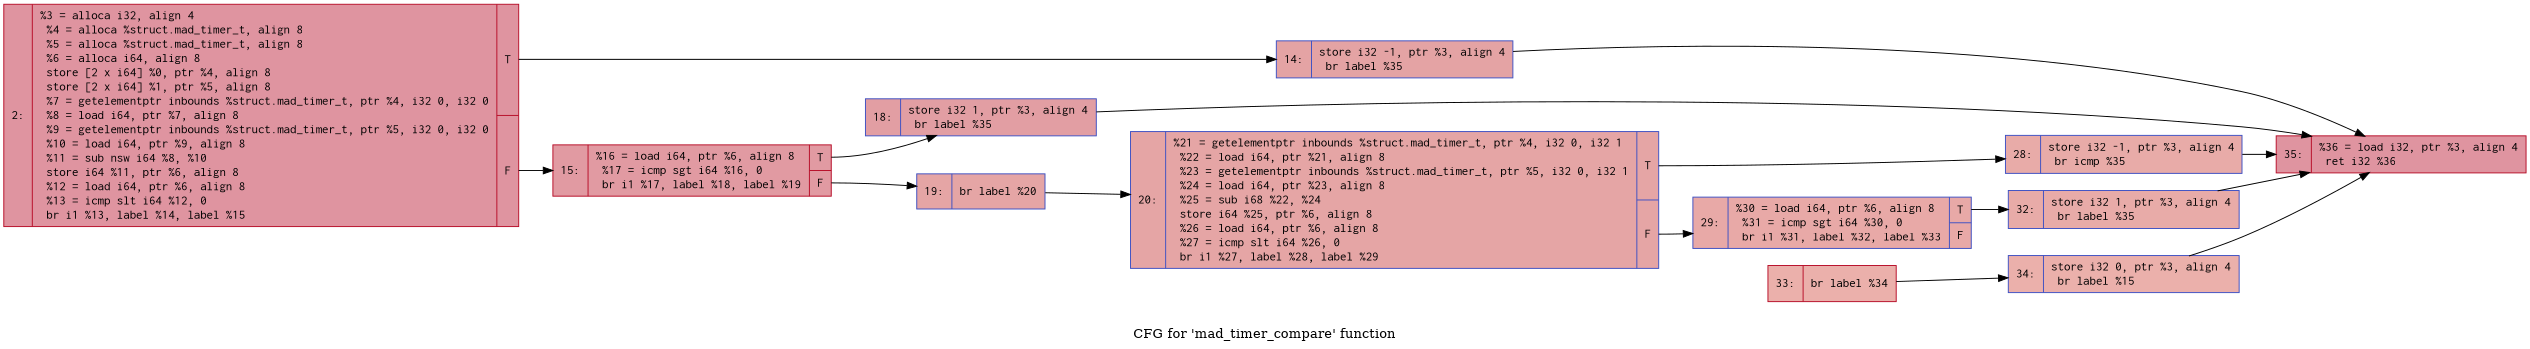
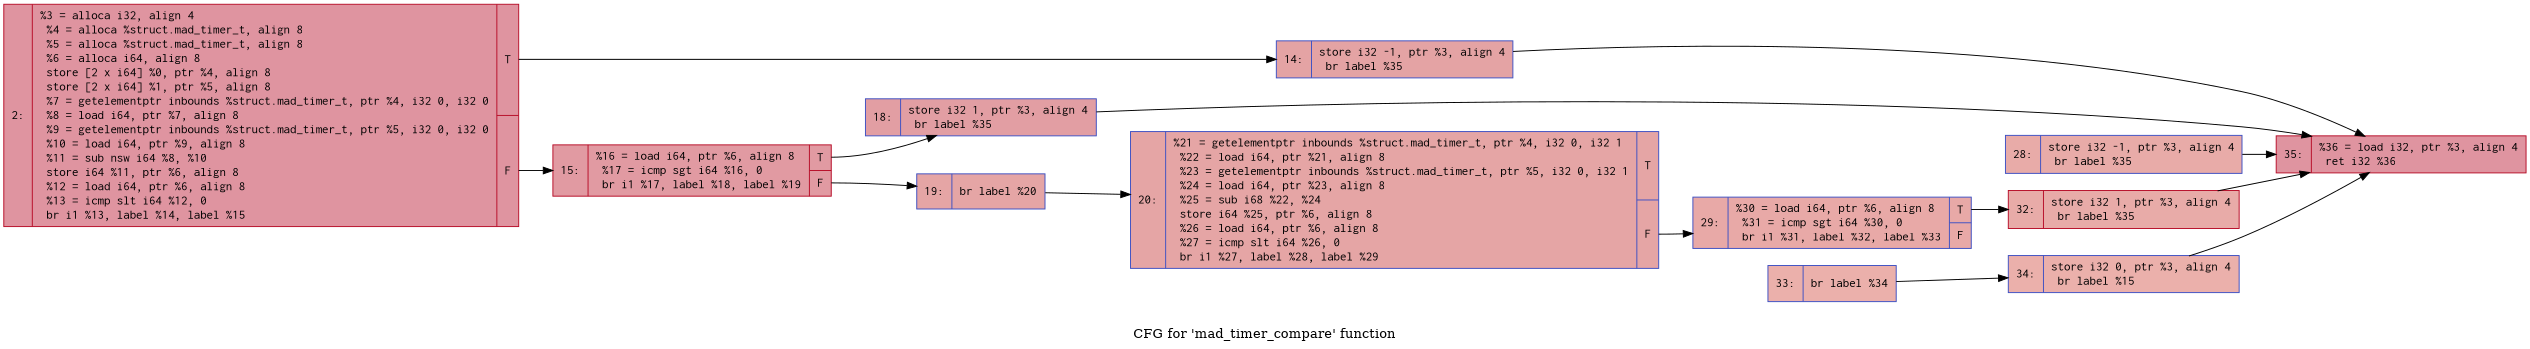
(2087, 161) -> (2090, 161)
(1827, 164) -> none
(2124, 209) -> (2124, 209)
(1832, 284) -> (1832, 284)
